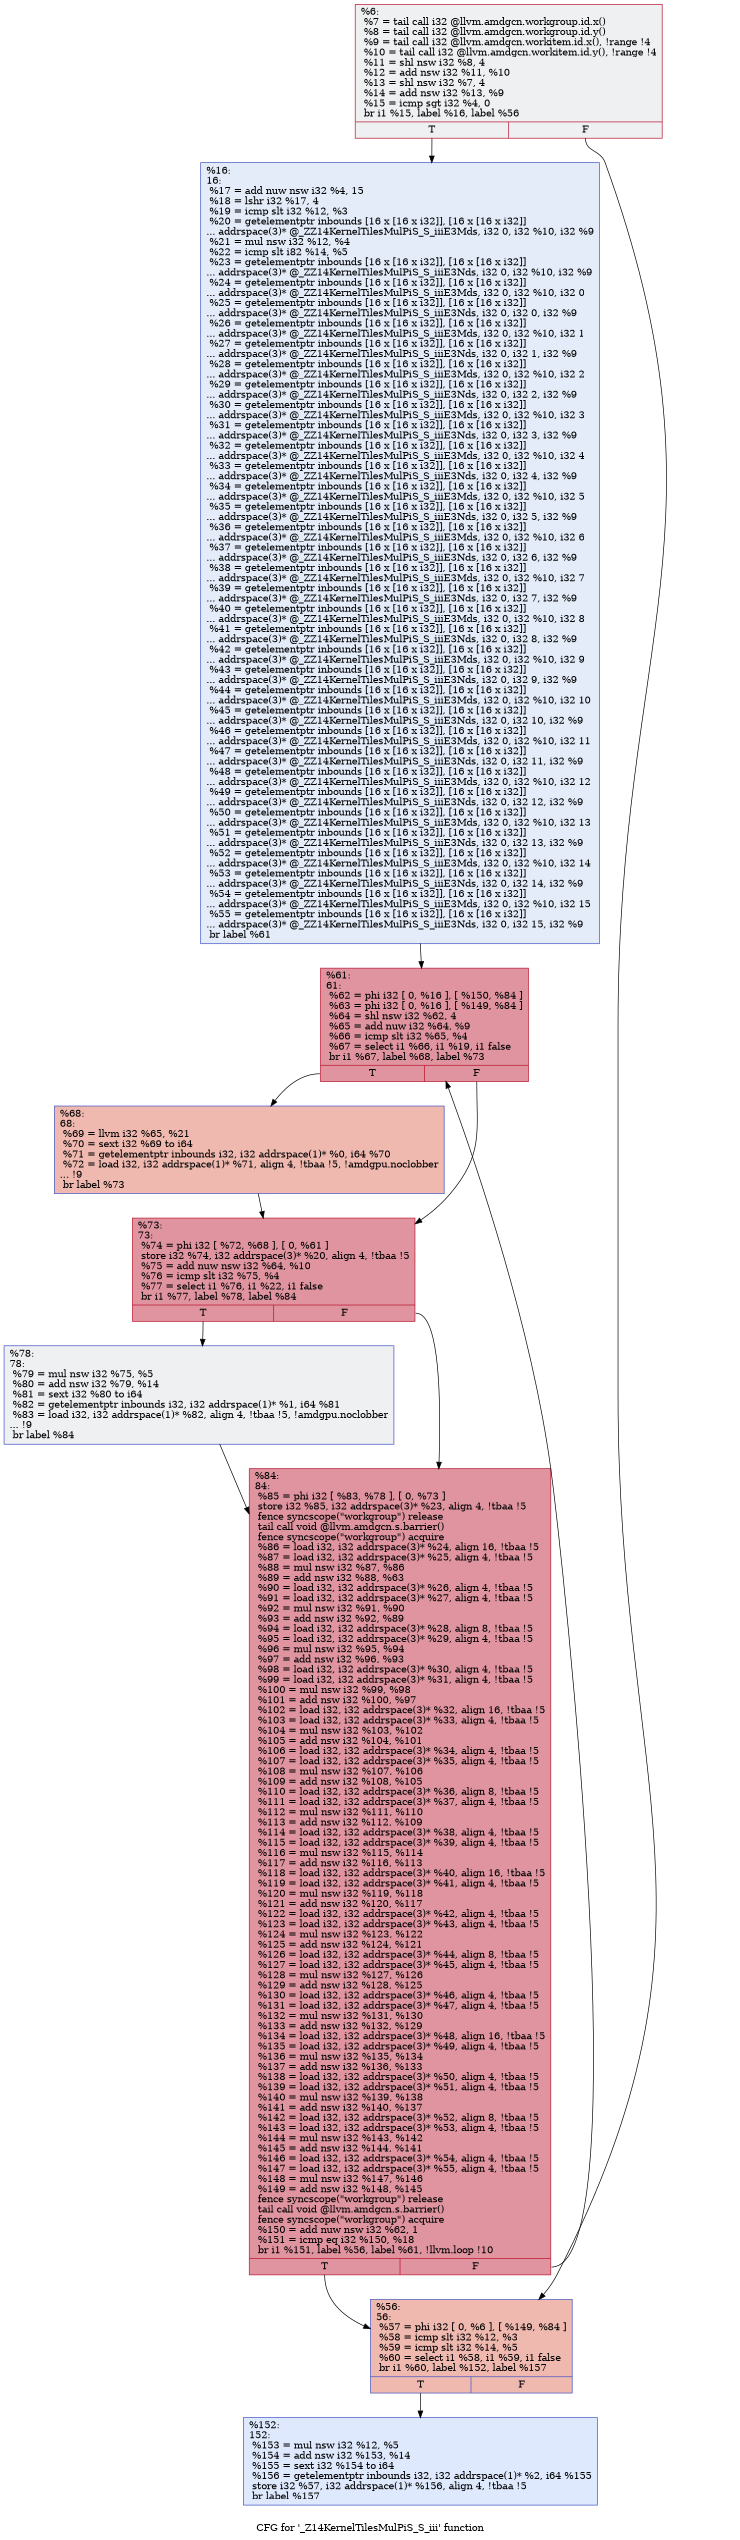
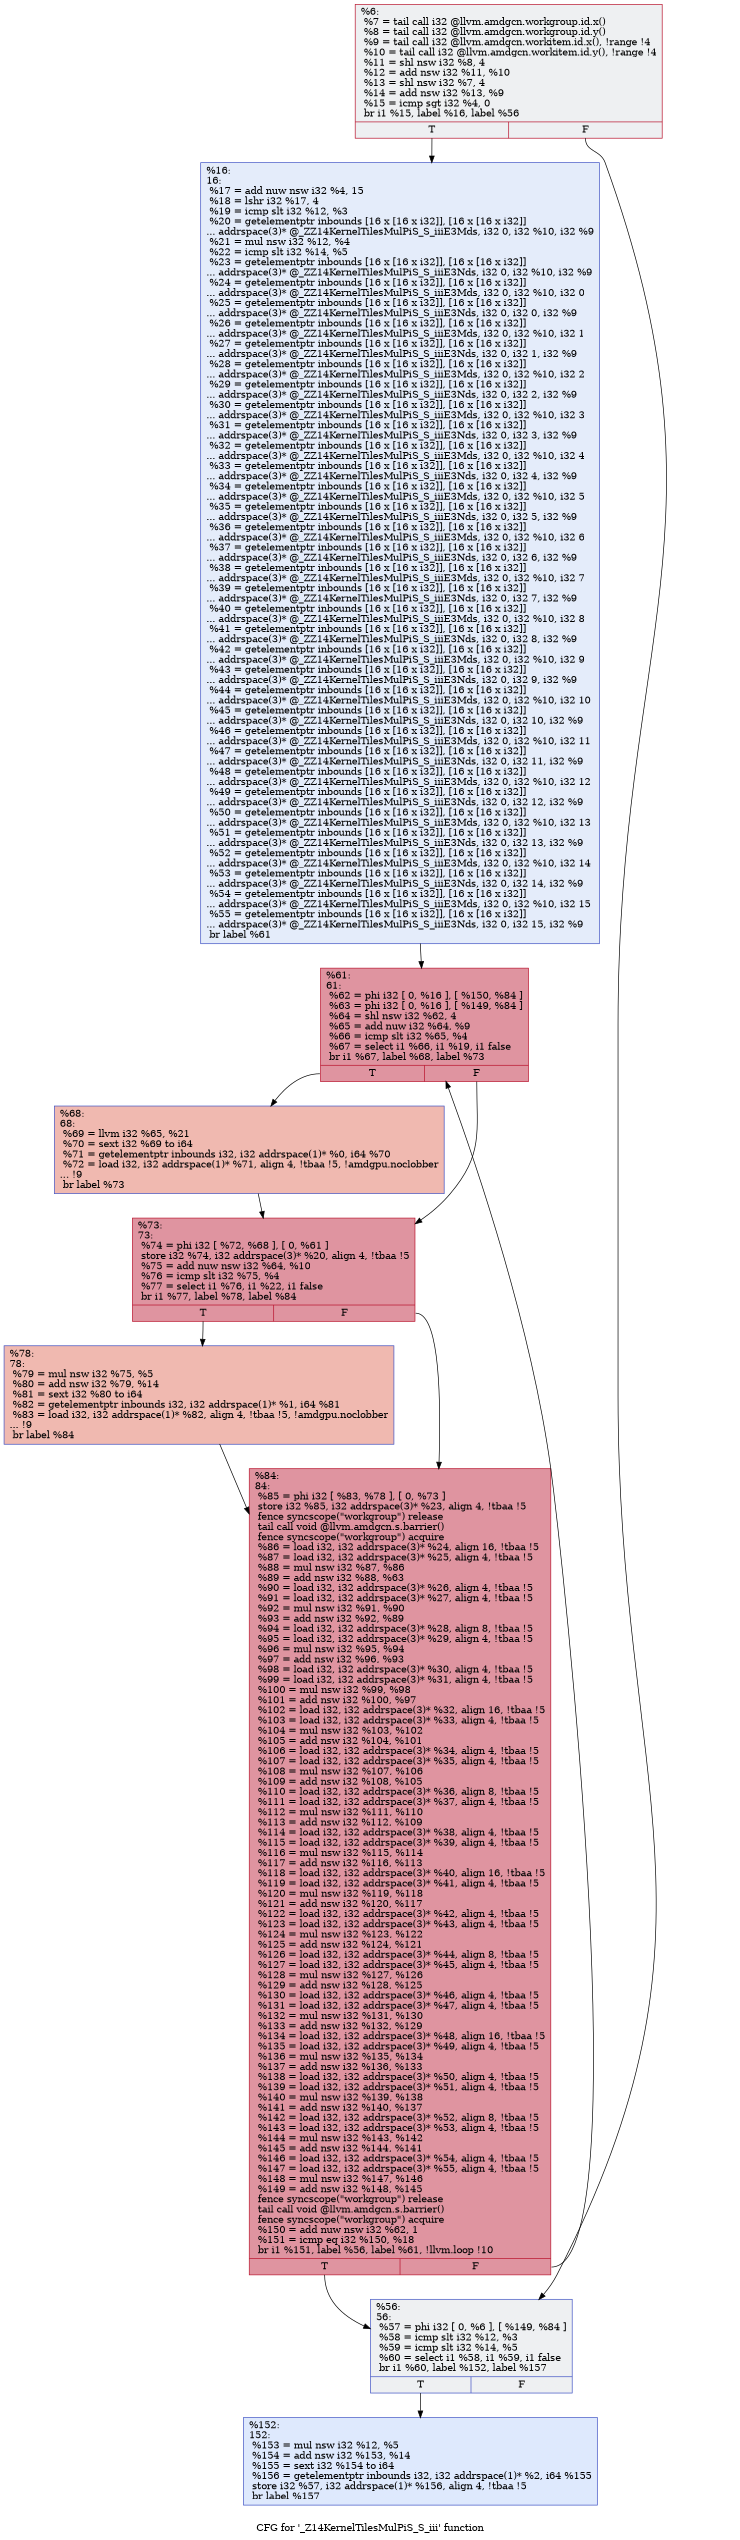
(277, 252) -> (277, 252)
(199, 1395) -> (199, 1395)
(471, 2346) -> (471, 2346)
